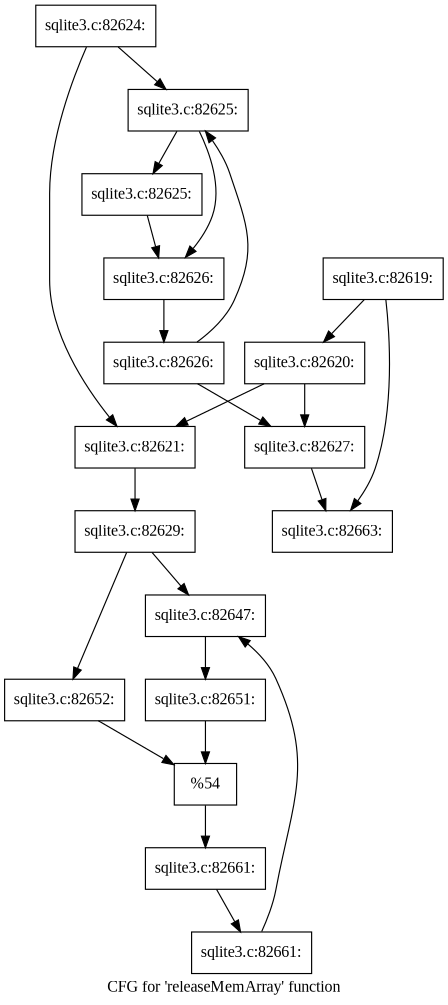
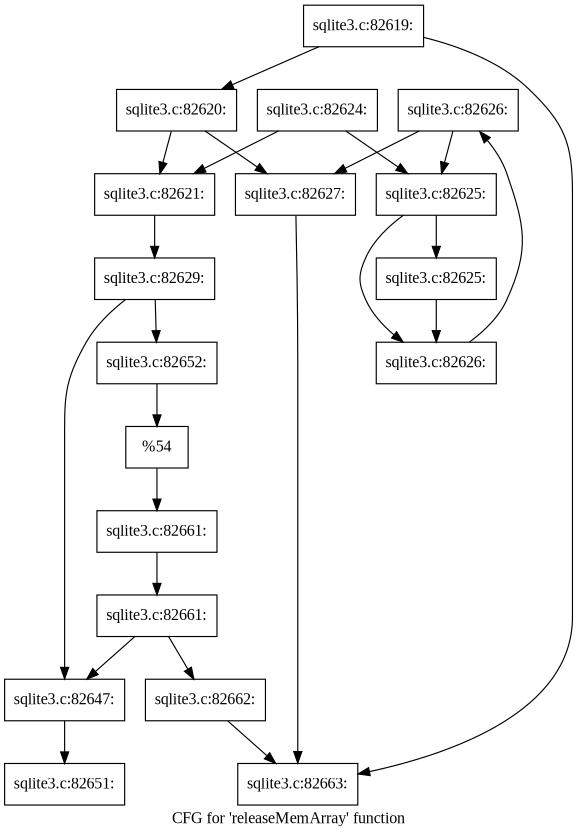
none -> (205, 700)
(205, 736) -> none
